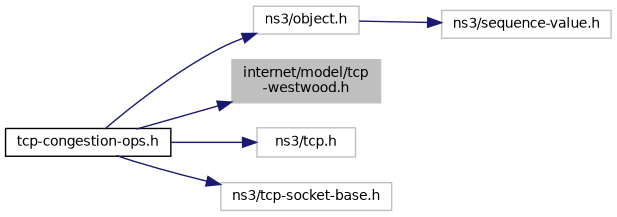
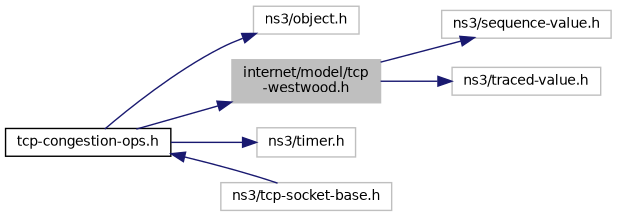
(393, 22) -> (421, 52)
none -> (526, 81)
(306, 142) -> (306, 142)
(161, 169) -> (231, 169)
